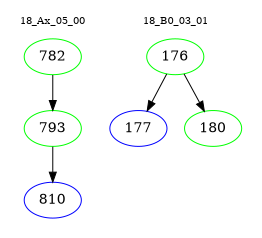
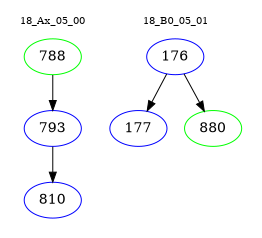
(176, 21) -> (176, 21)
(53, 57) -> (53, 57)
(175, 57) -> (175, 57)
(53, 128) -> (53, 128)
(213, 128) -> (213, 128)
